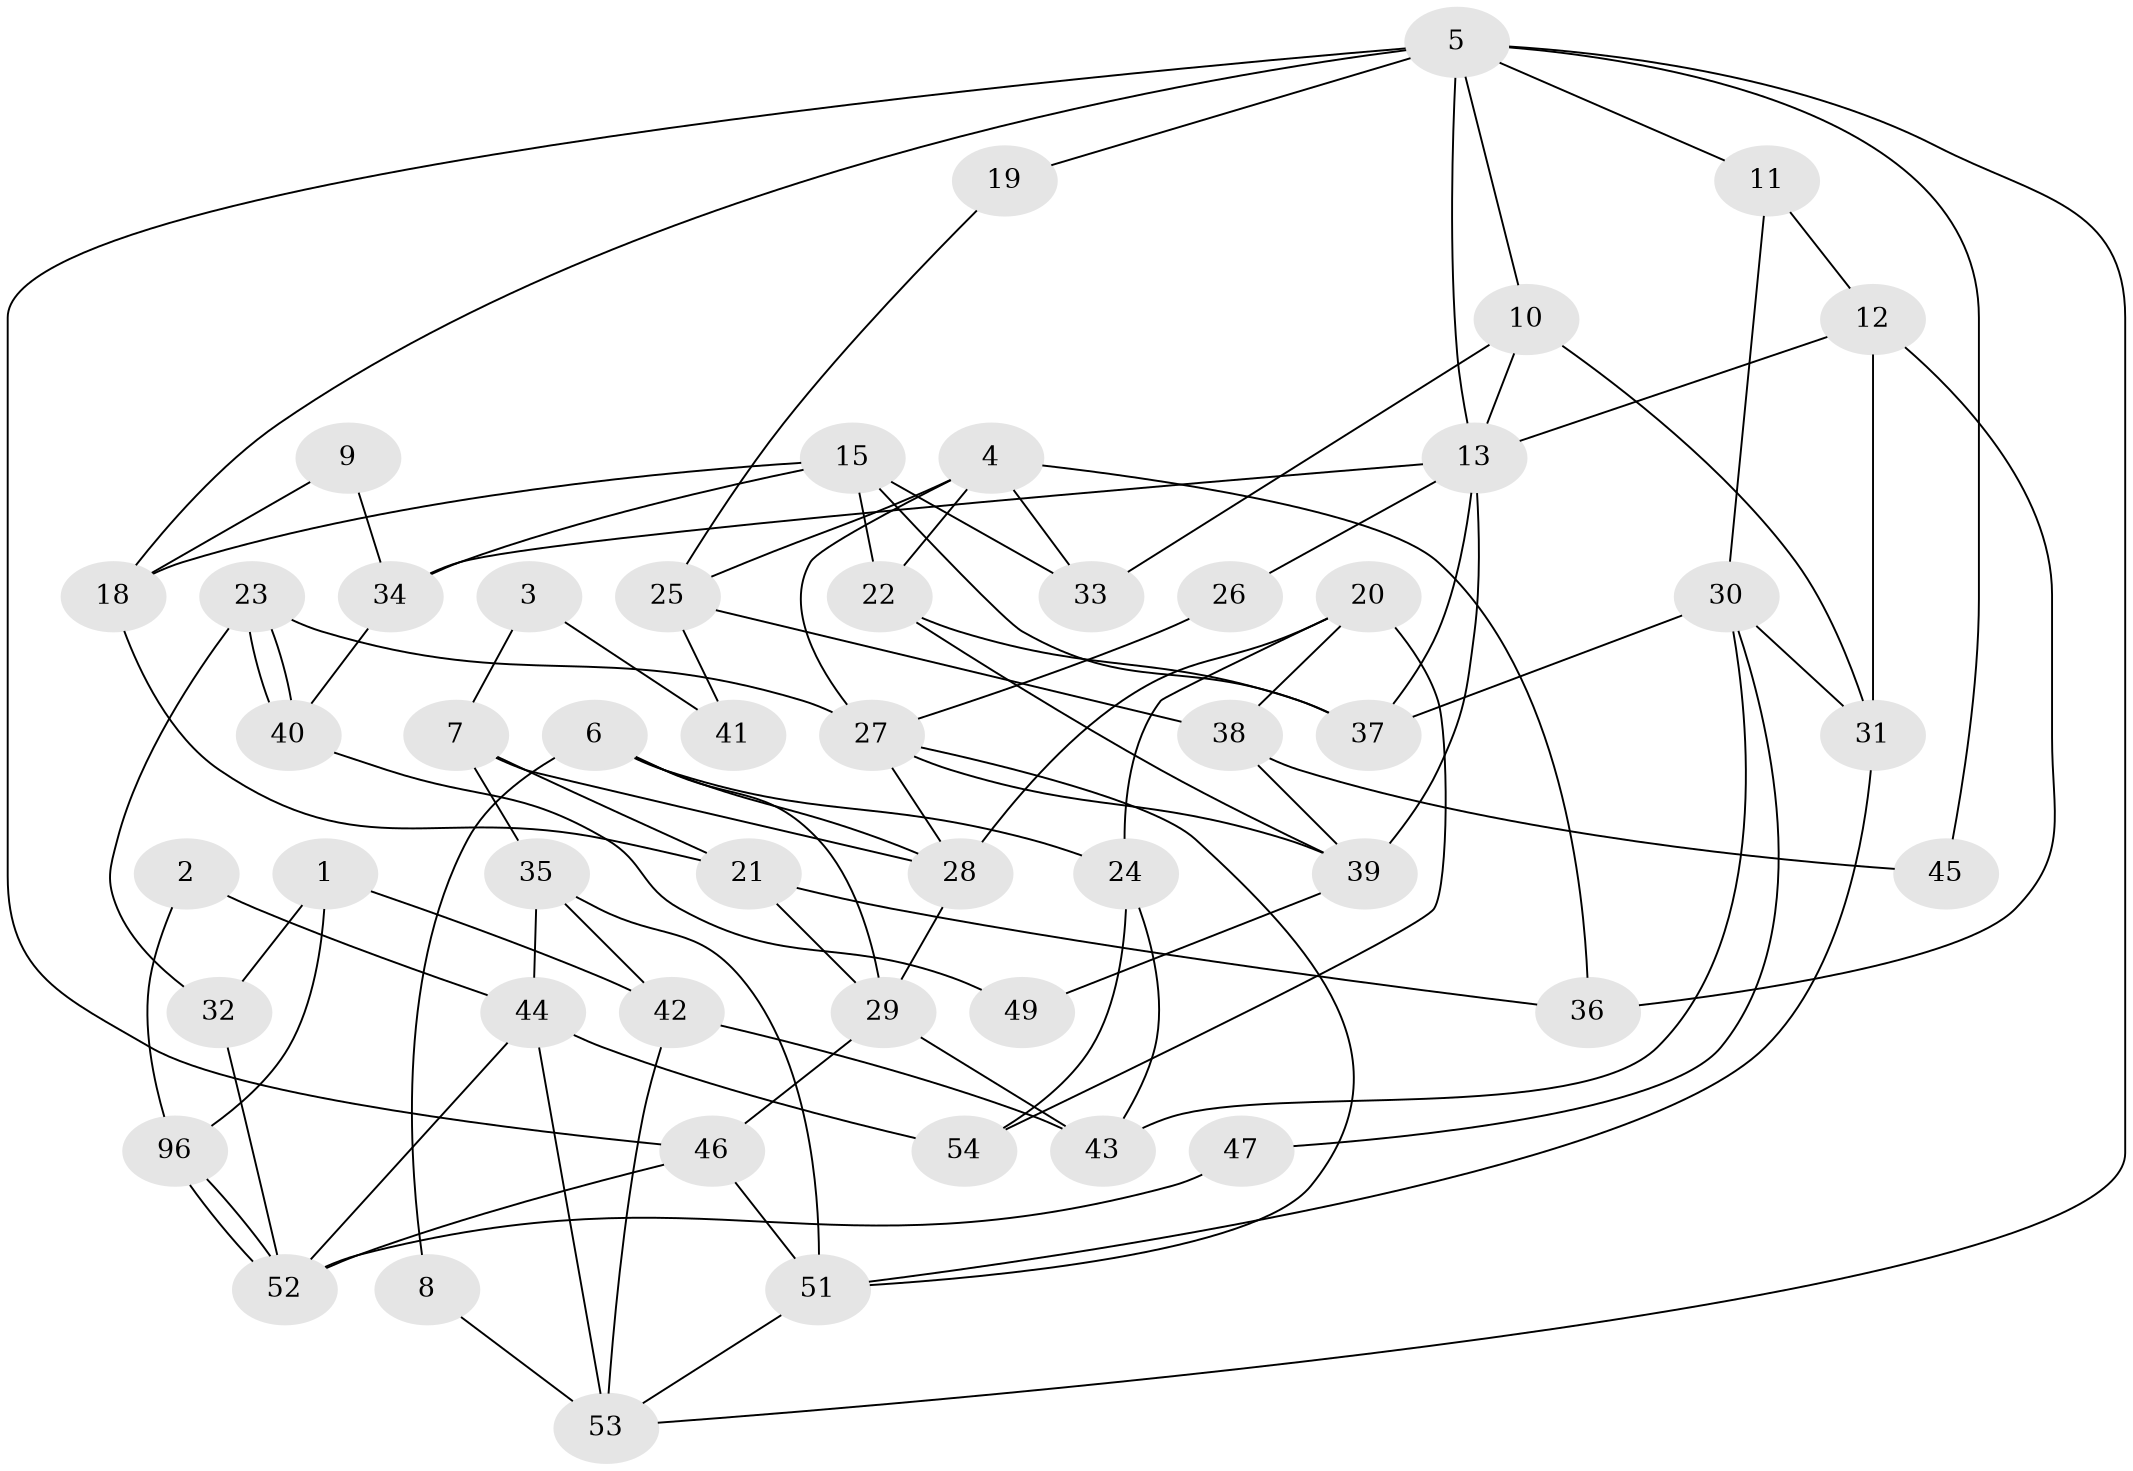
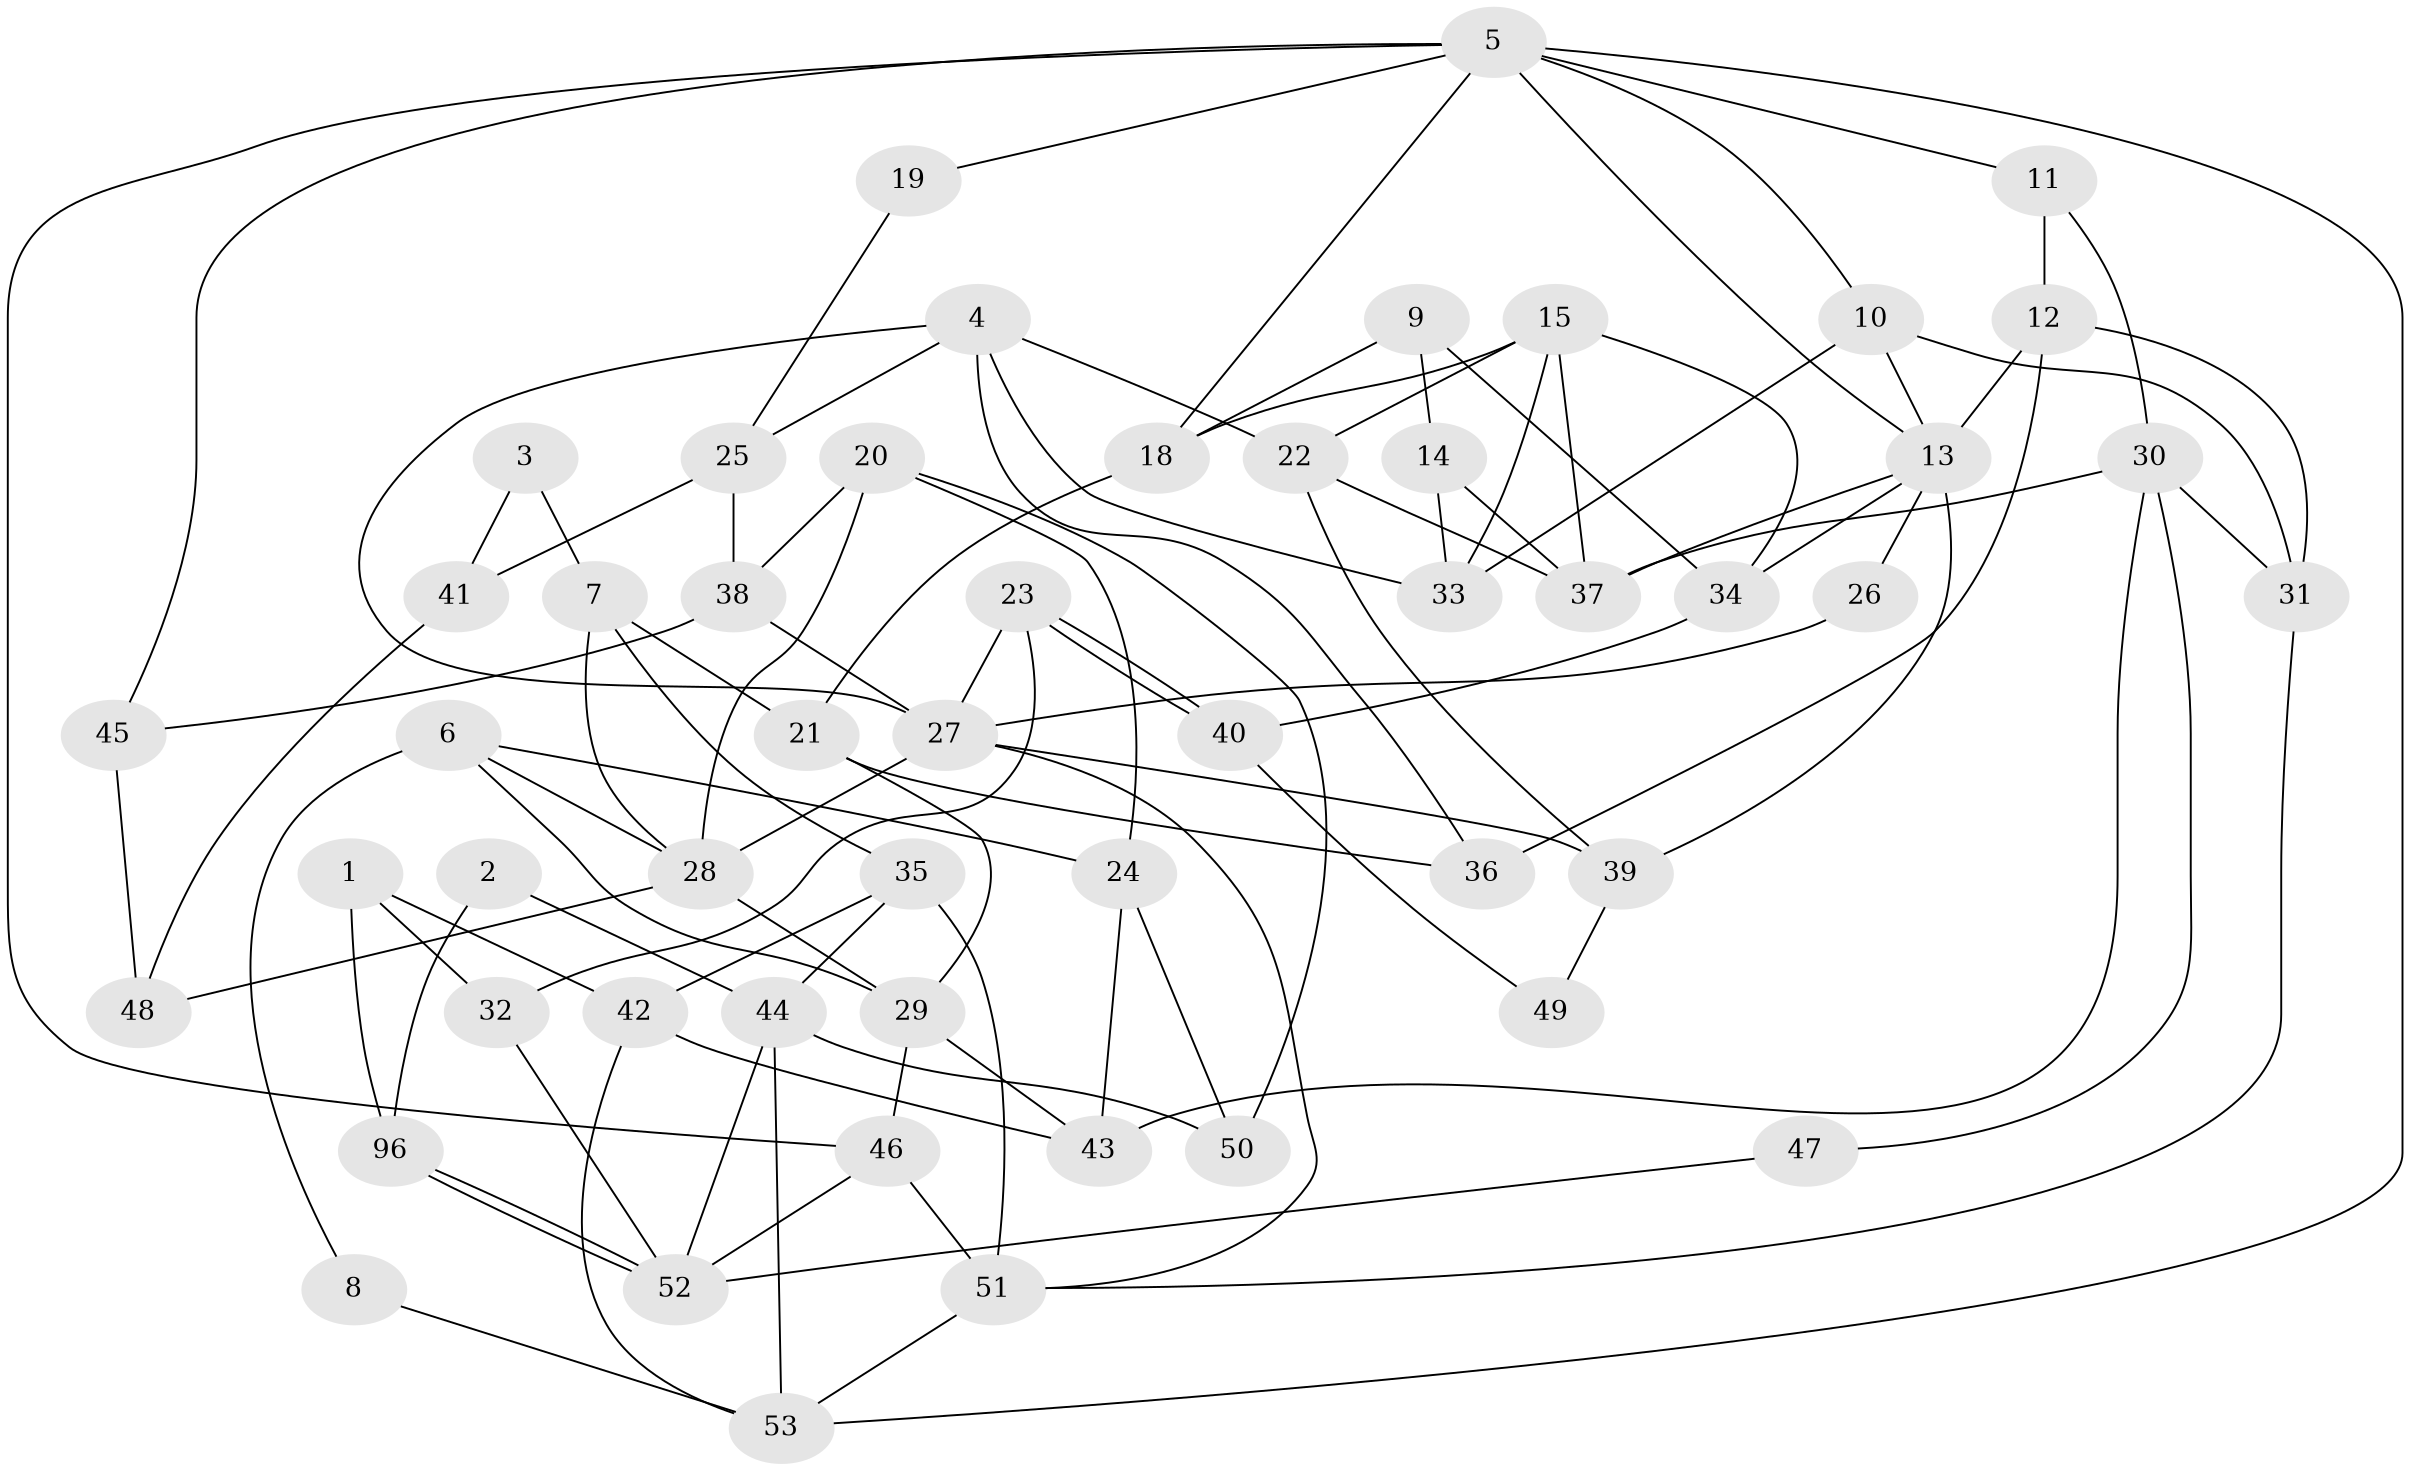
none -> (1434, 458)
(1297, 805) -> (836, 664)
none -> (139, 1013)
(964, 1151) -> (1238, 1151)
